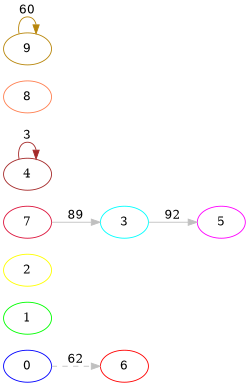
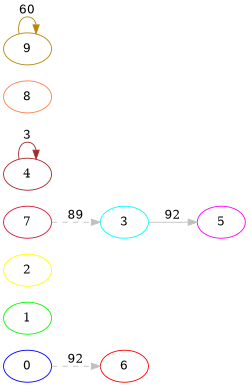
(71, 222) -> (71, 222)
(76, 360) -> (76, 360)
